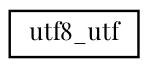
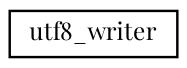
(74, 34) -> (94, 34)
